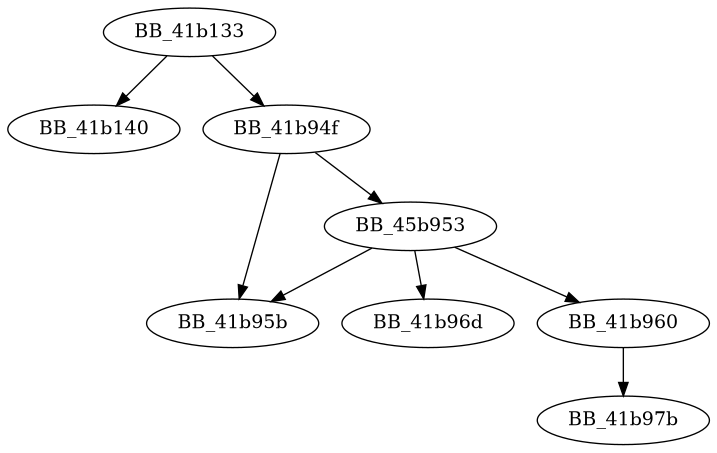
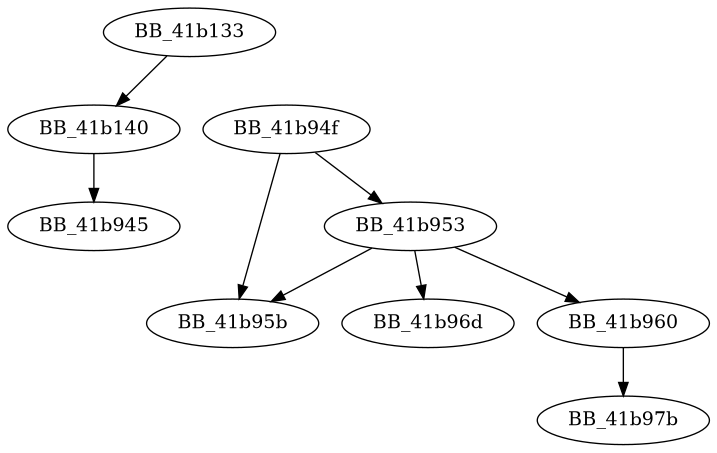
(233, 76) -> none
none -> (94, 226)
(410, 226) -> (410, 226)
